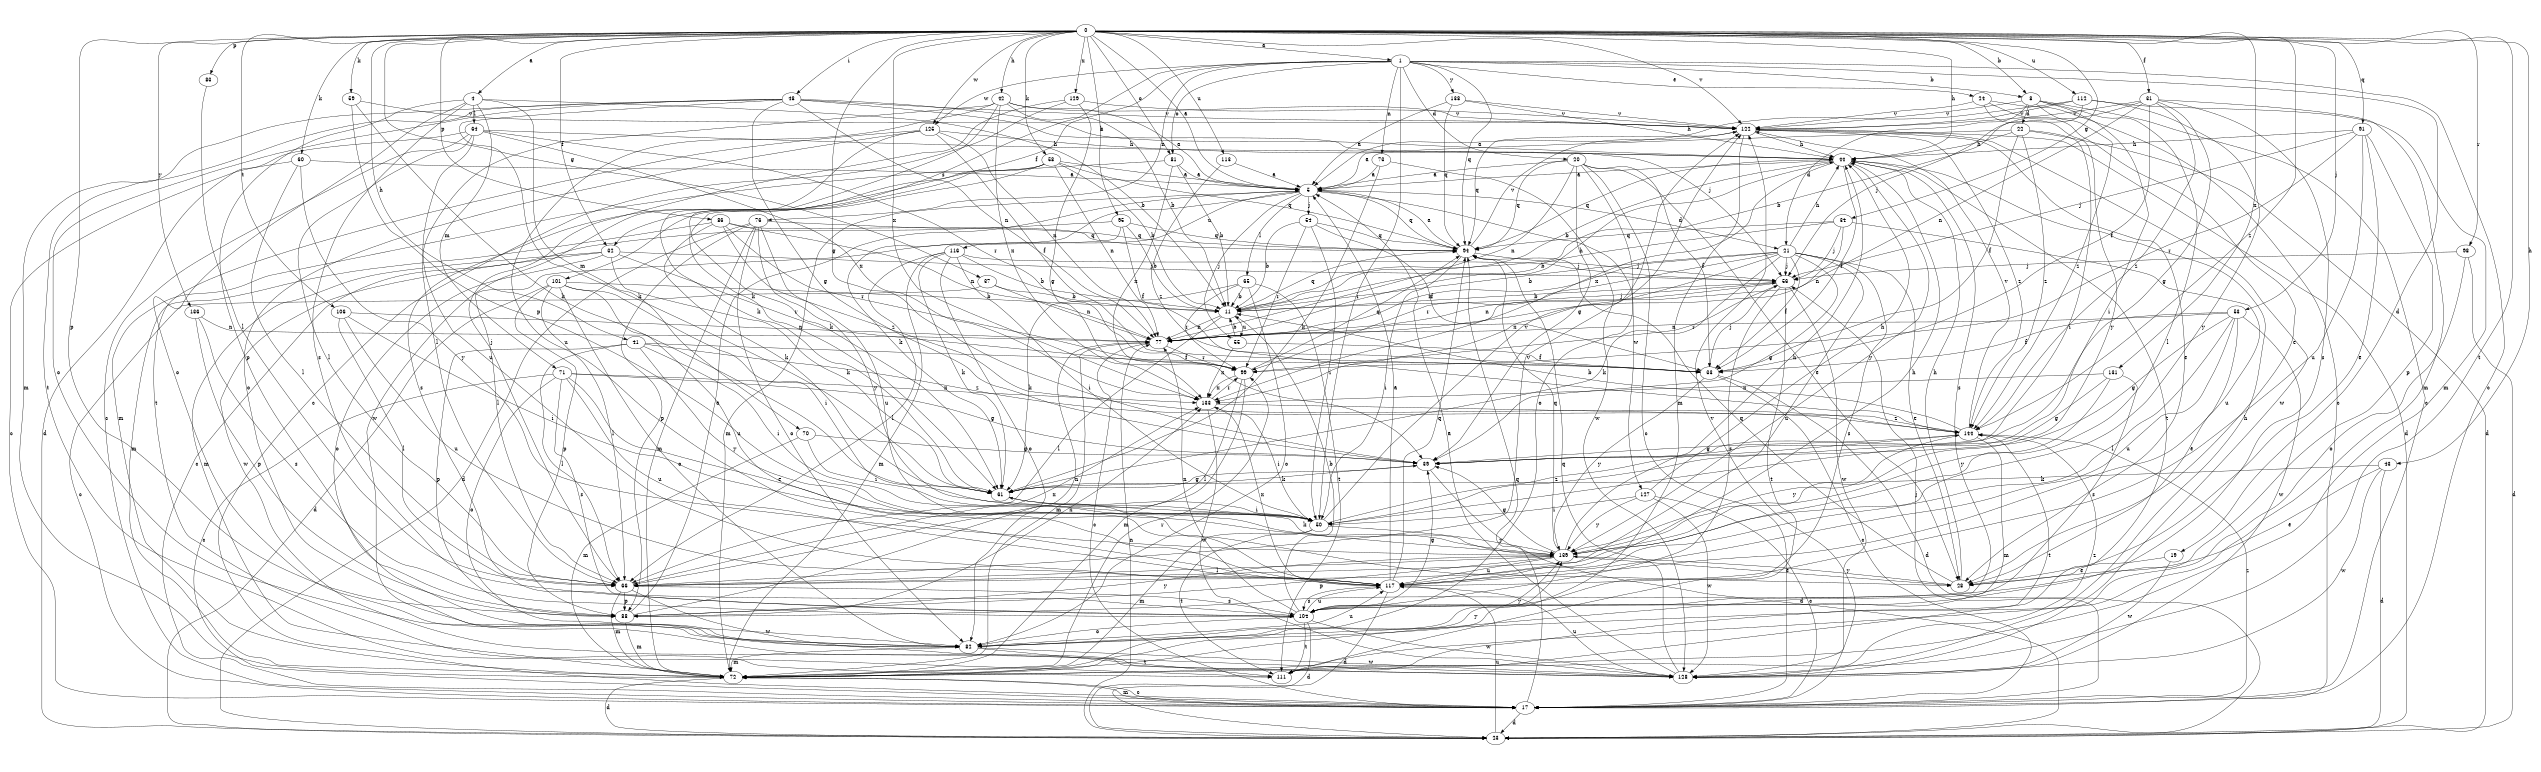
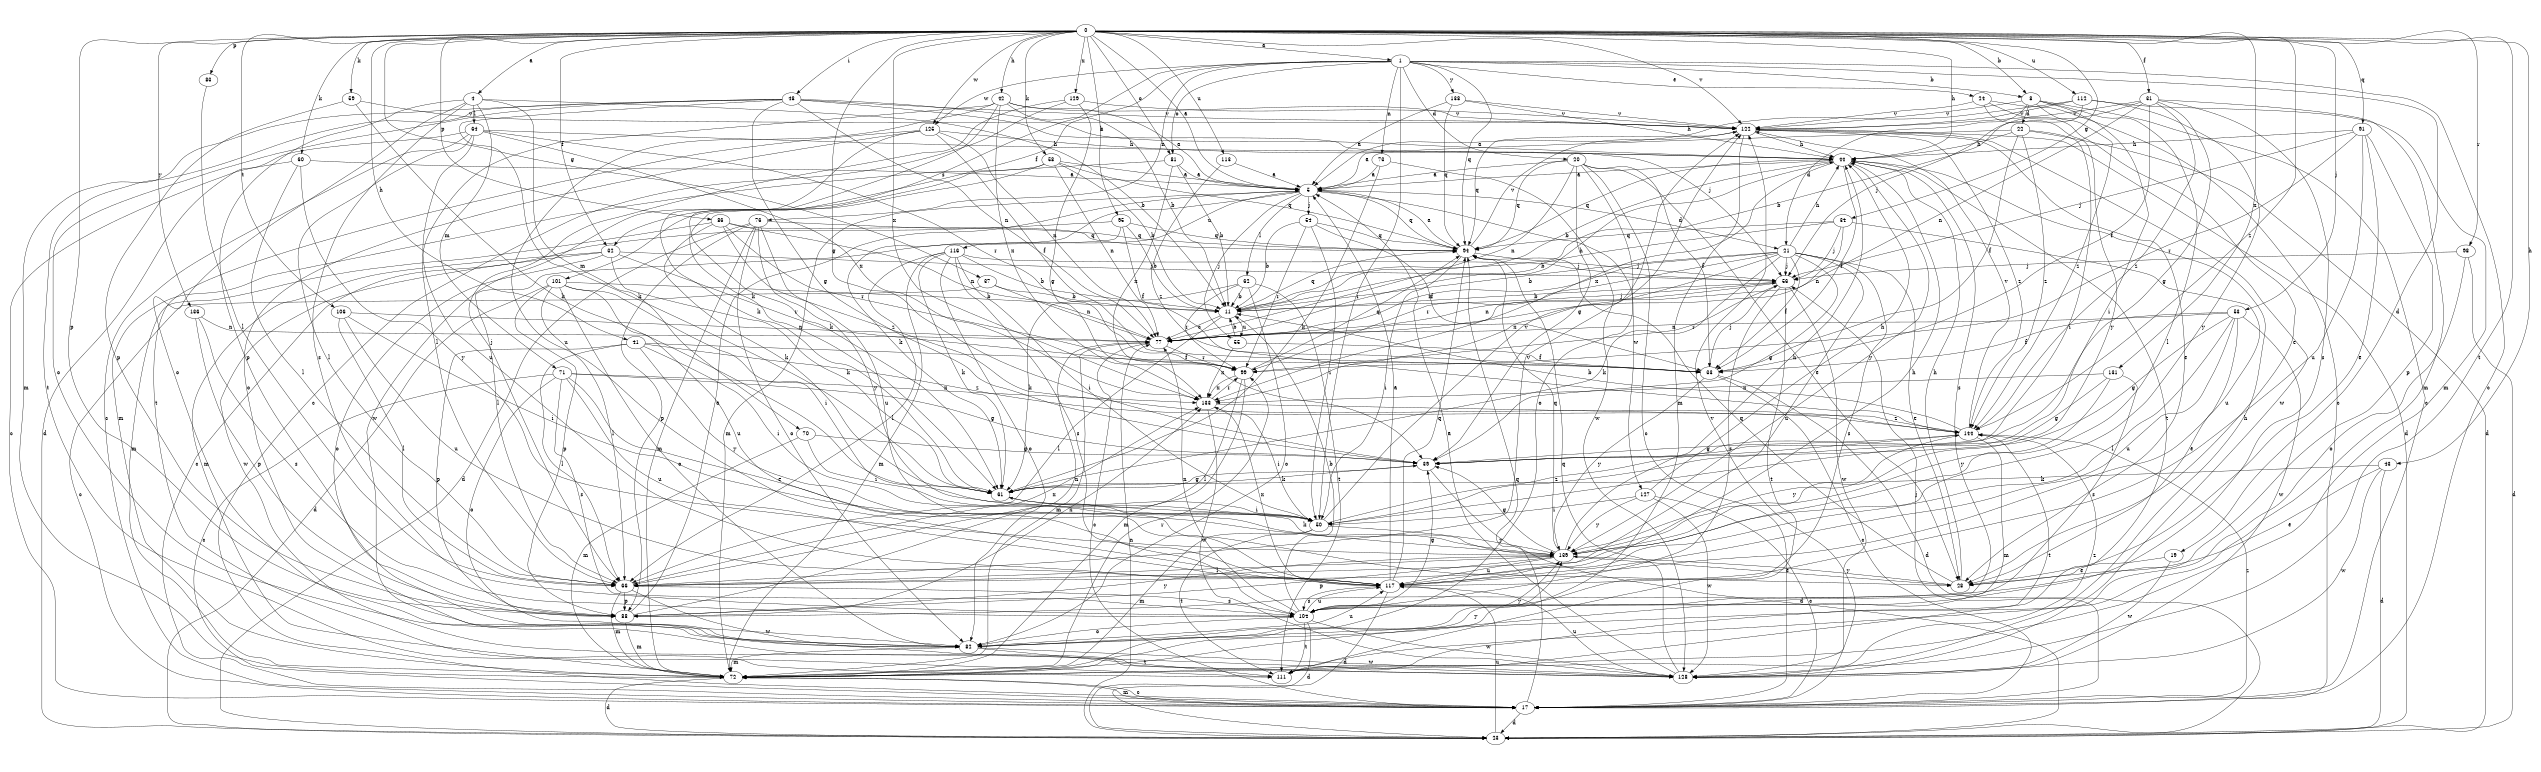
(1247, 282) -> (1247, 282)
(1199, 327) -> (1199, 327)
(758, 450) -> (169, 450)
(454, 464) -> (1082, 459)
